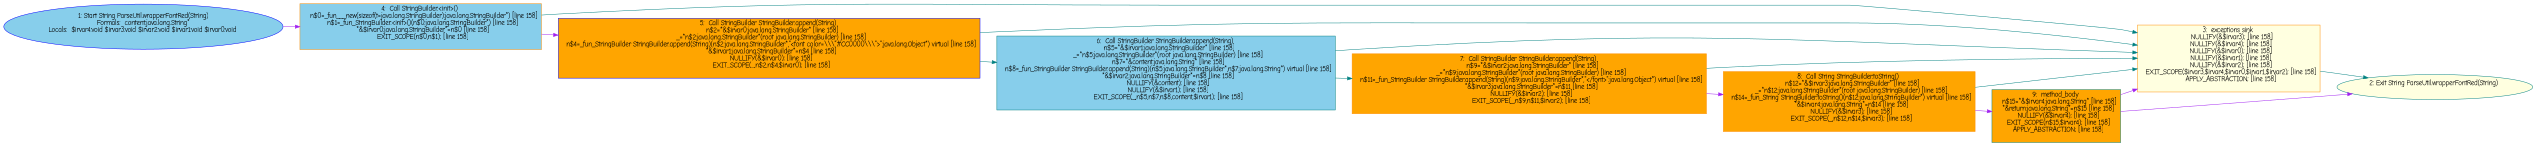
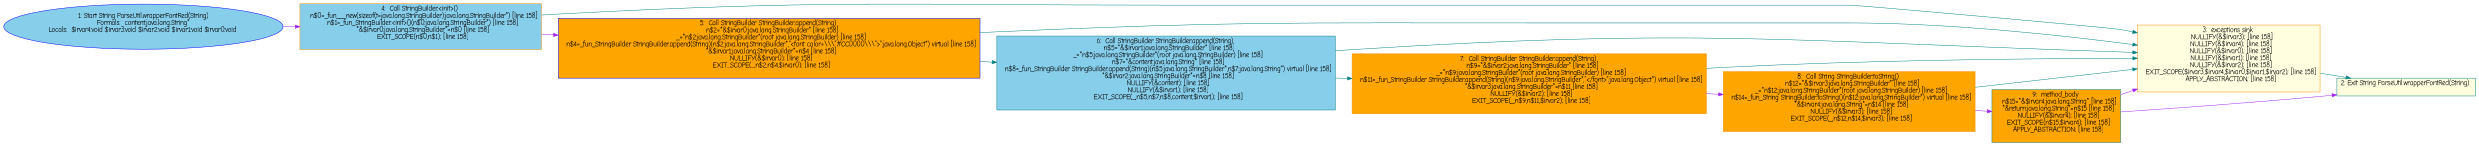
(2435, 87) -> (2406, 87)
